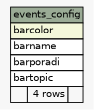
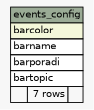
(49, 94) -> (49, 94)
